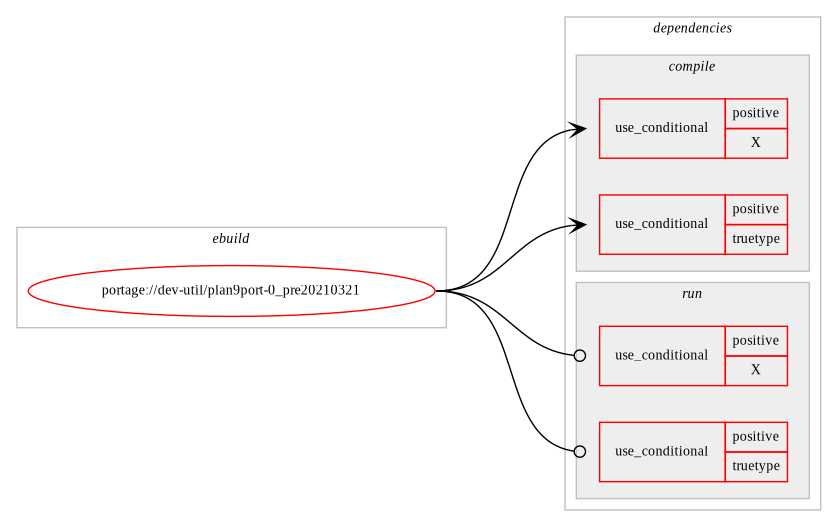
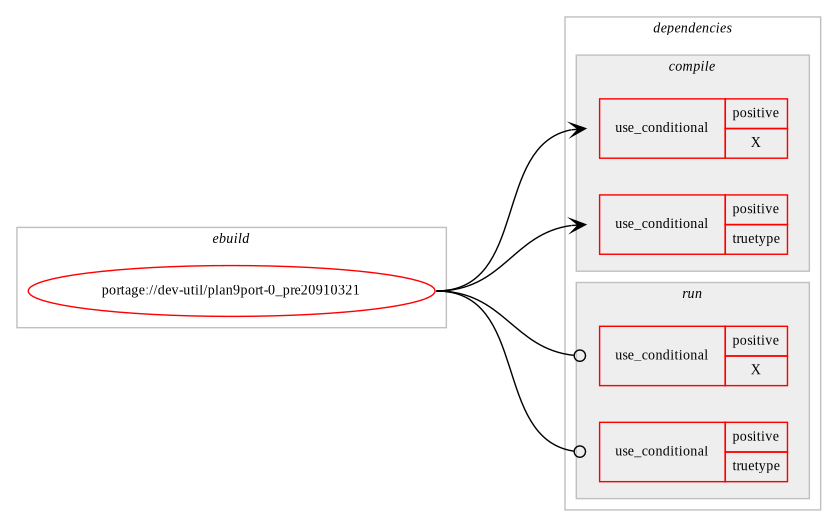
(232, 291) -> (232, 291)
